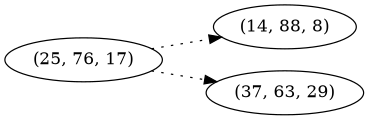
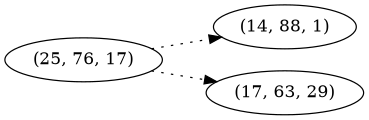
(285, 27) -> (285, 27)
(285, 93) -> (285, 93)
